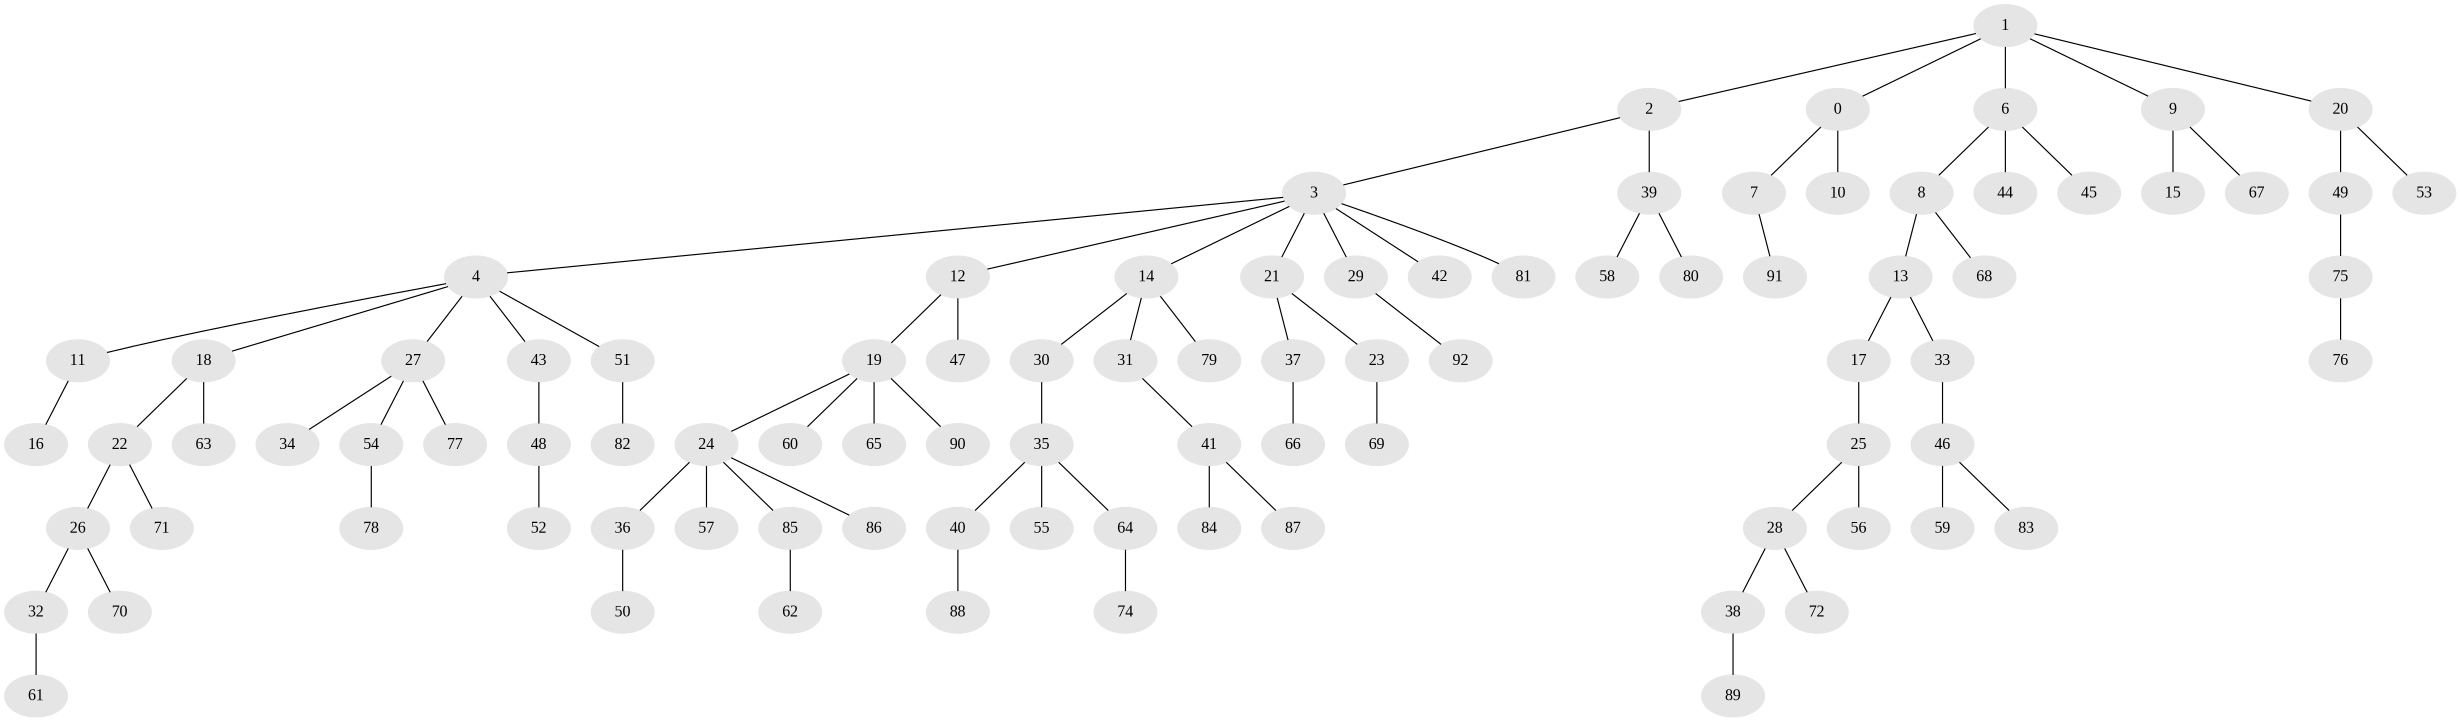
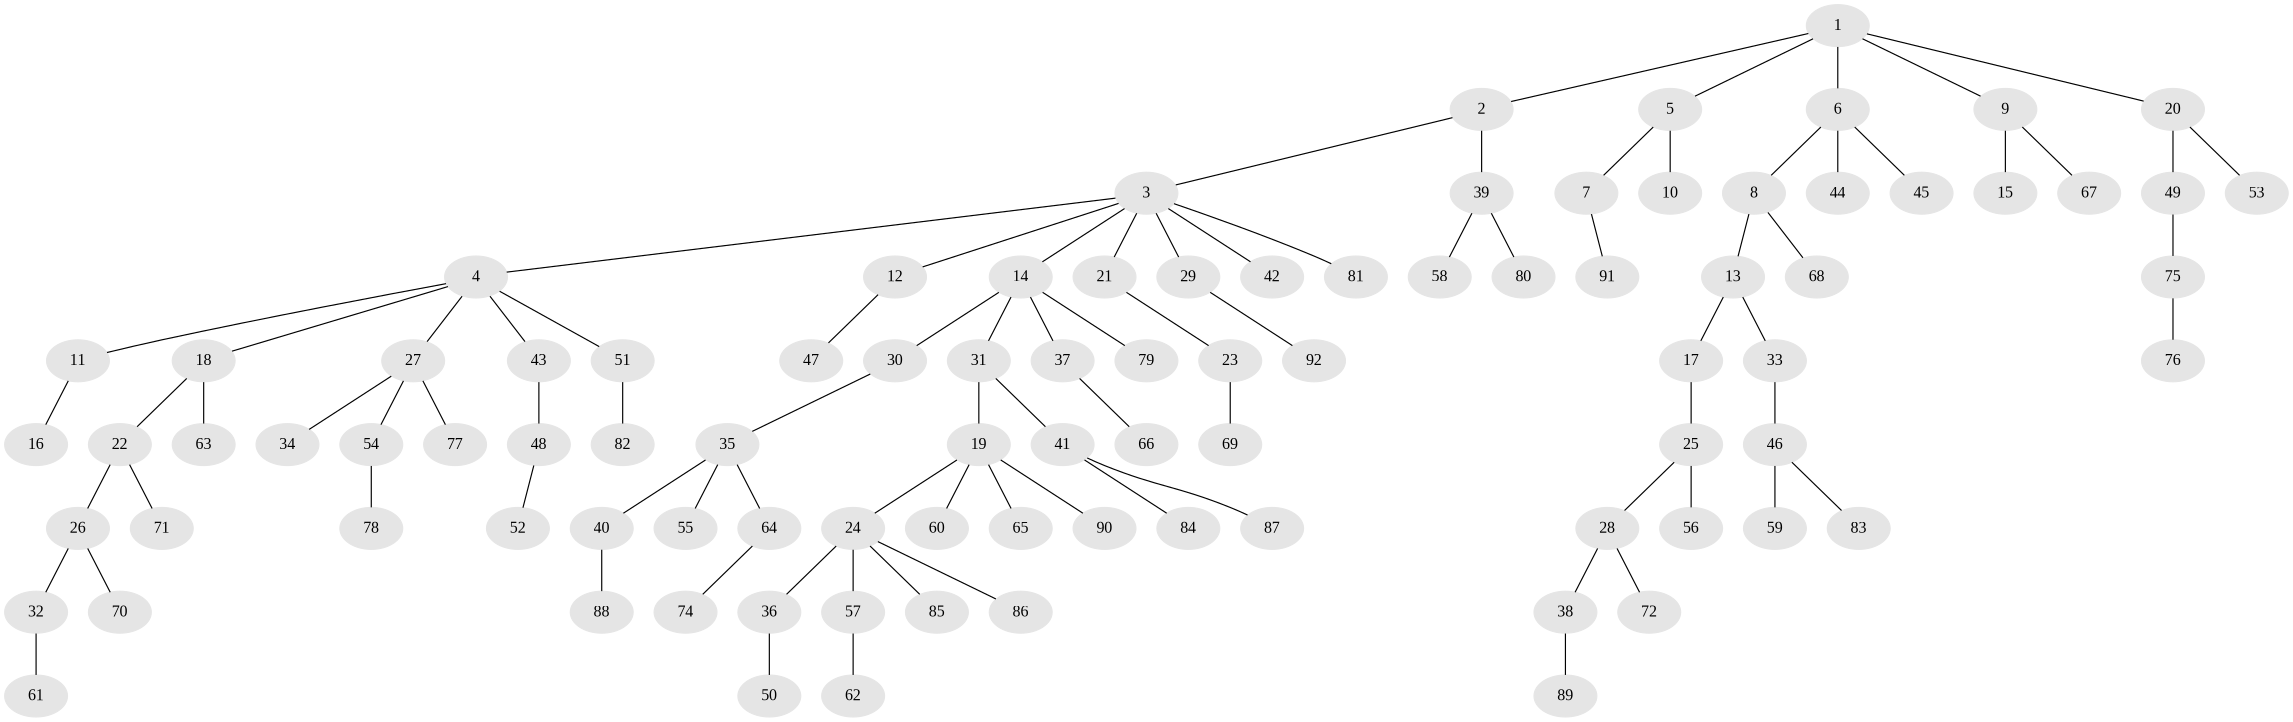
(1838, 109) -> (1670, 109)
(916, 319) -> (979, 403)
(1283, 319) -> (1042, 319)
(790, 570) -> (853, 654)
